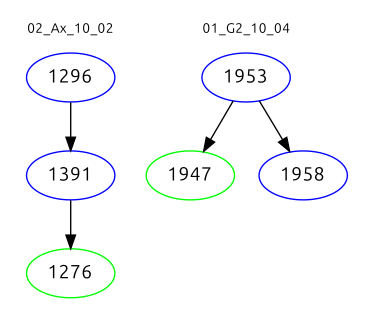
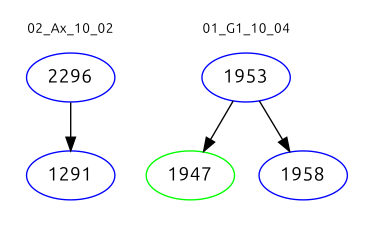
(247, 29) -> (247, 29)
(71, 78) -> (71, 78)
(71, 175) -> (71, 175)
(71, 273) -> none
